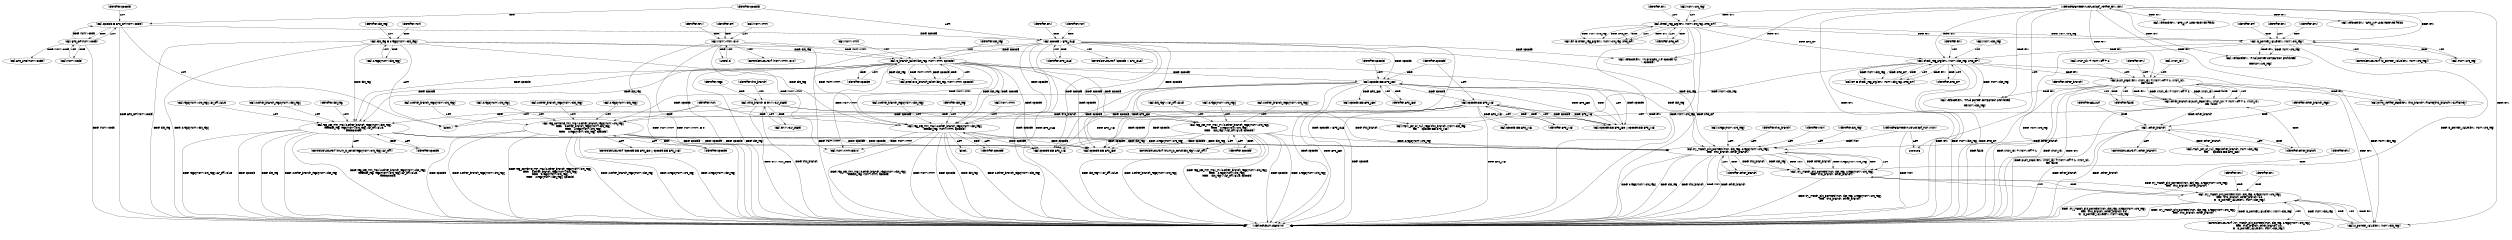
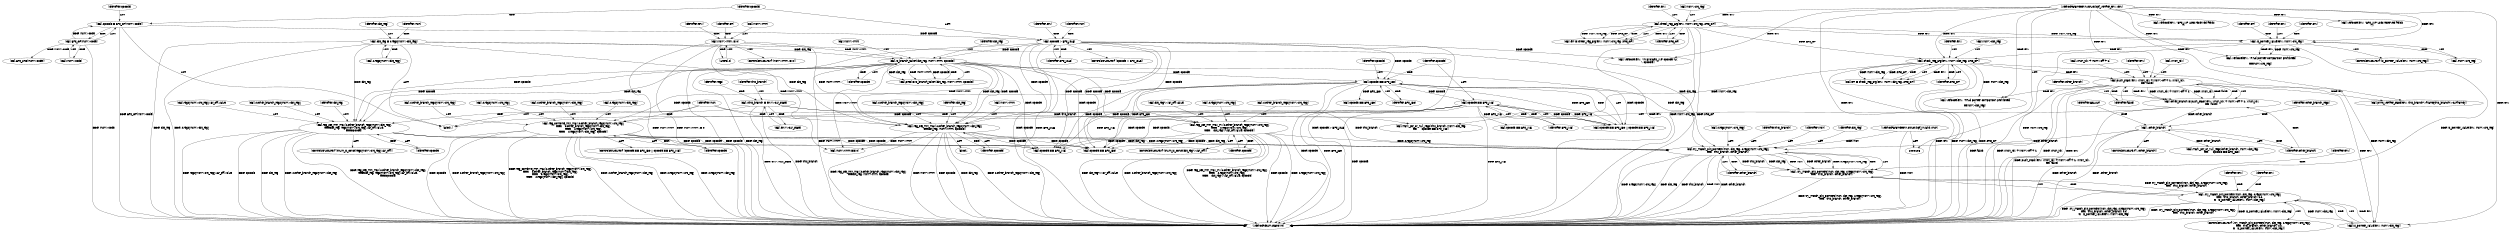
(1910, 128) -> (1910, 128)
